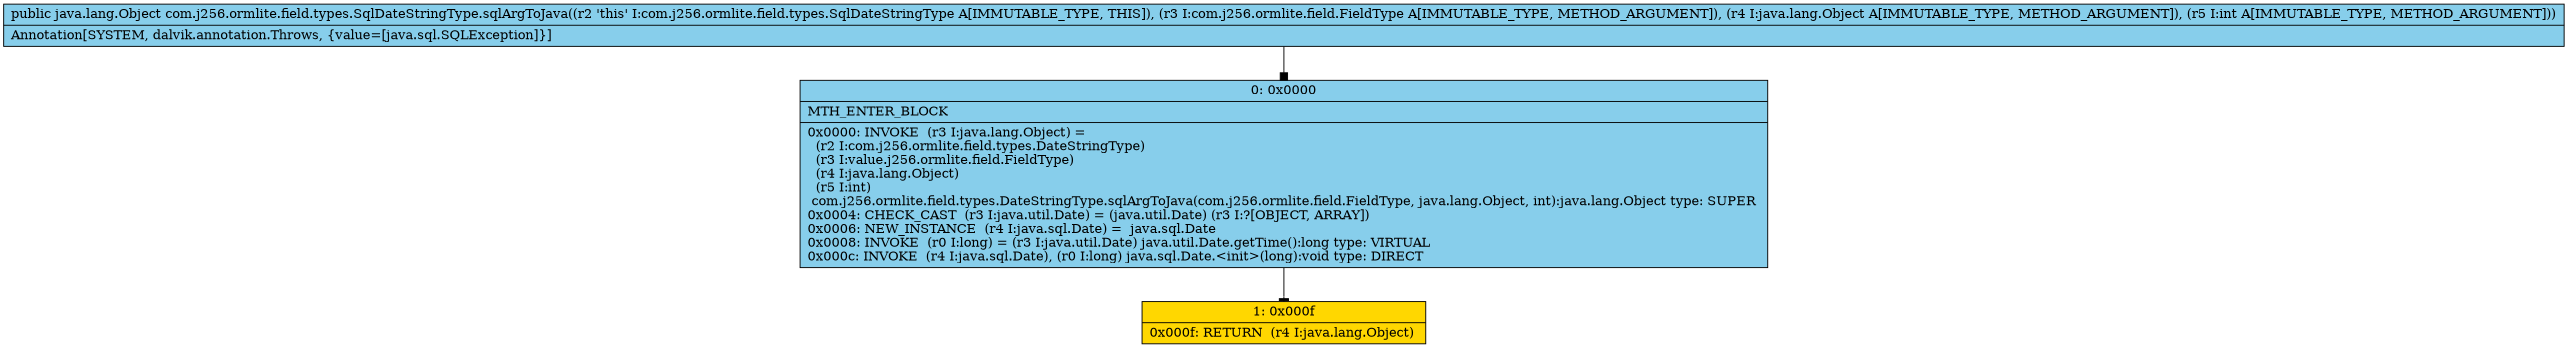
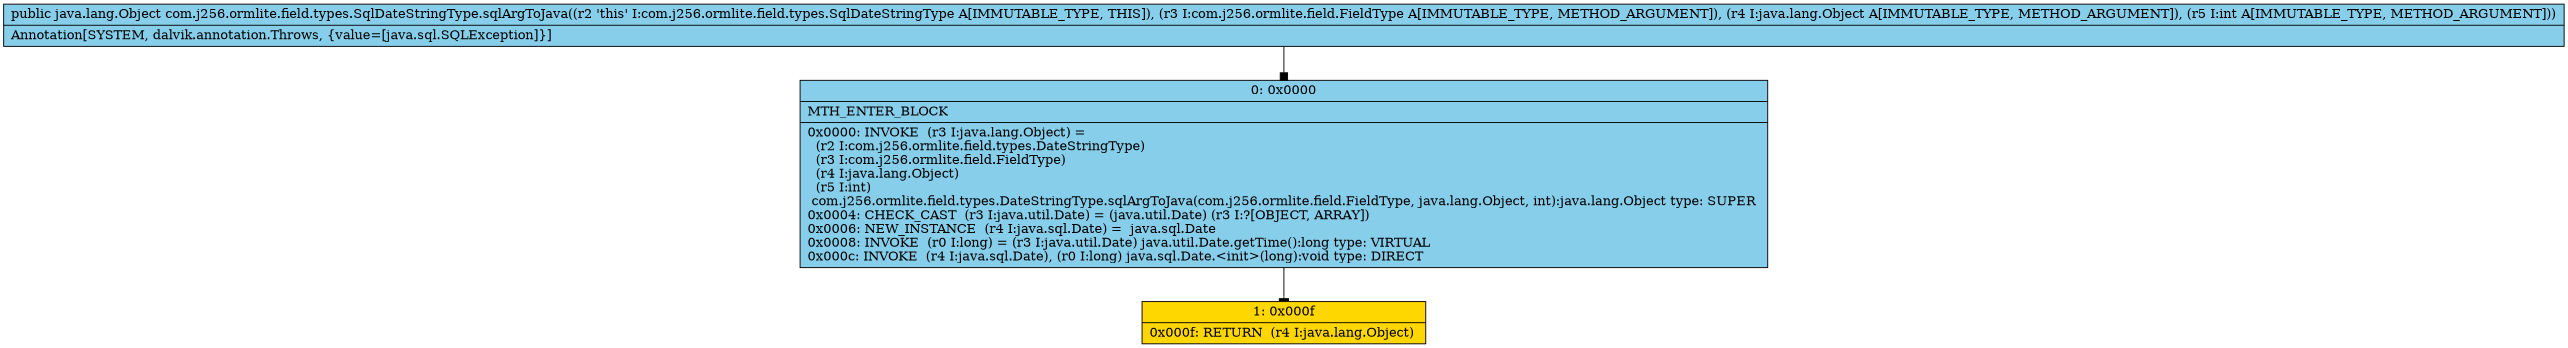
(941, 160) -> (937, 160)
